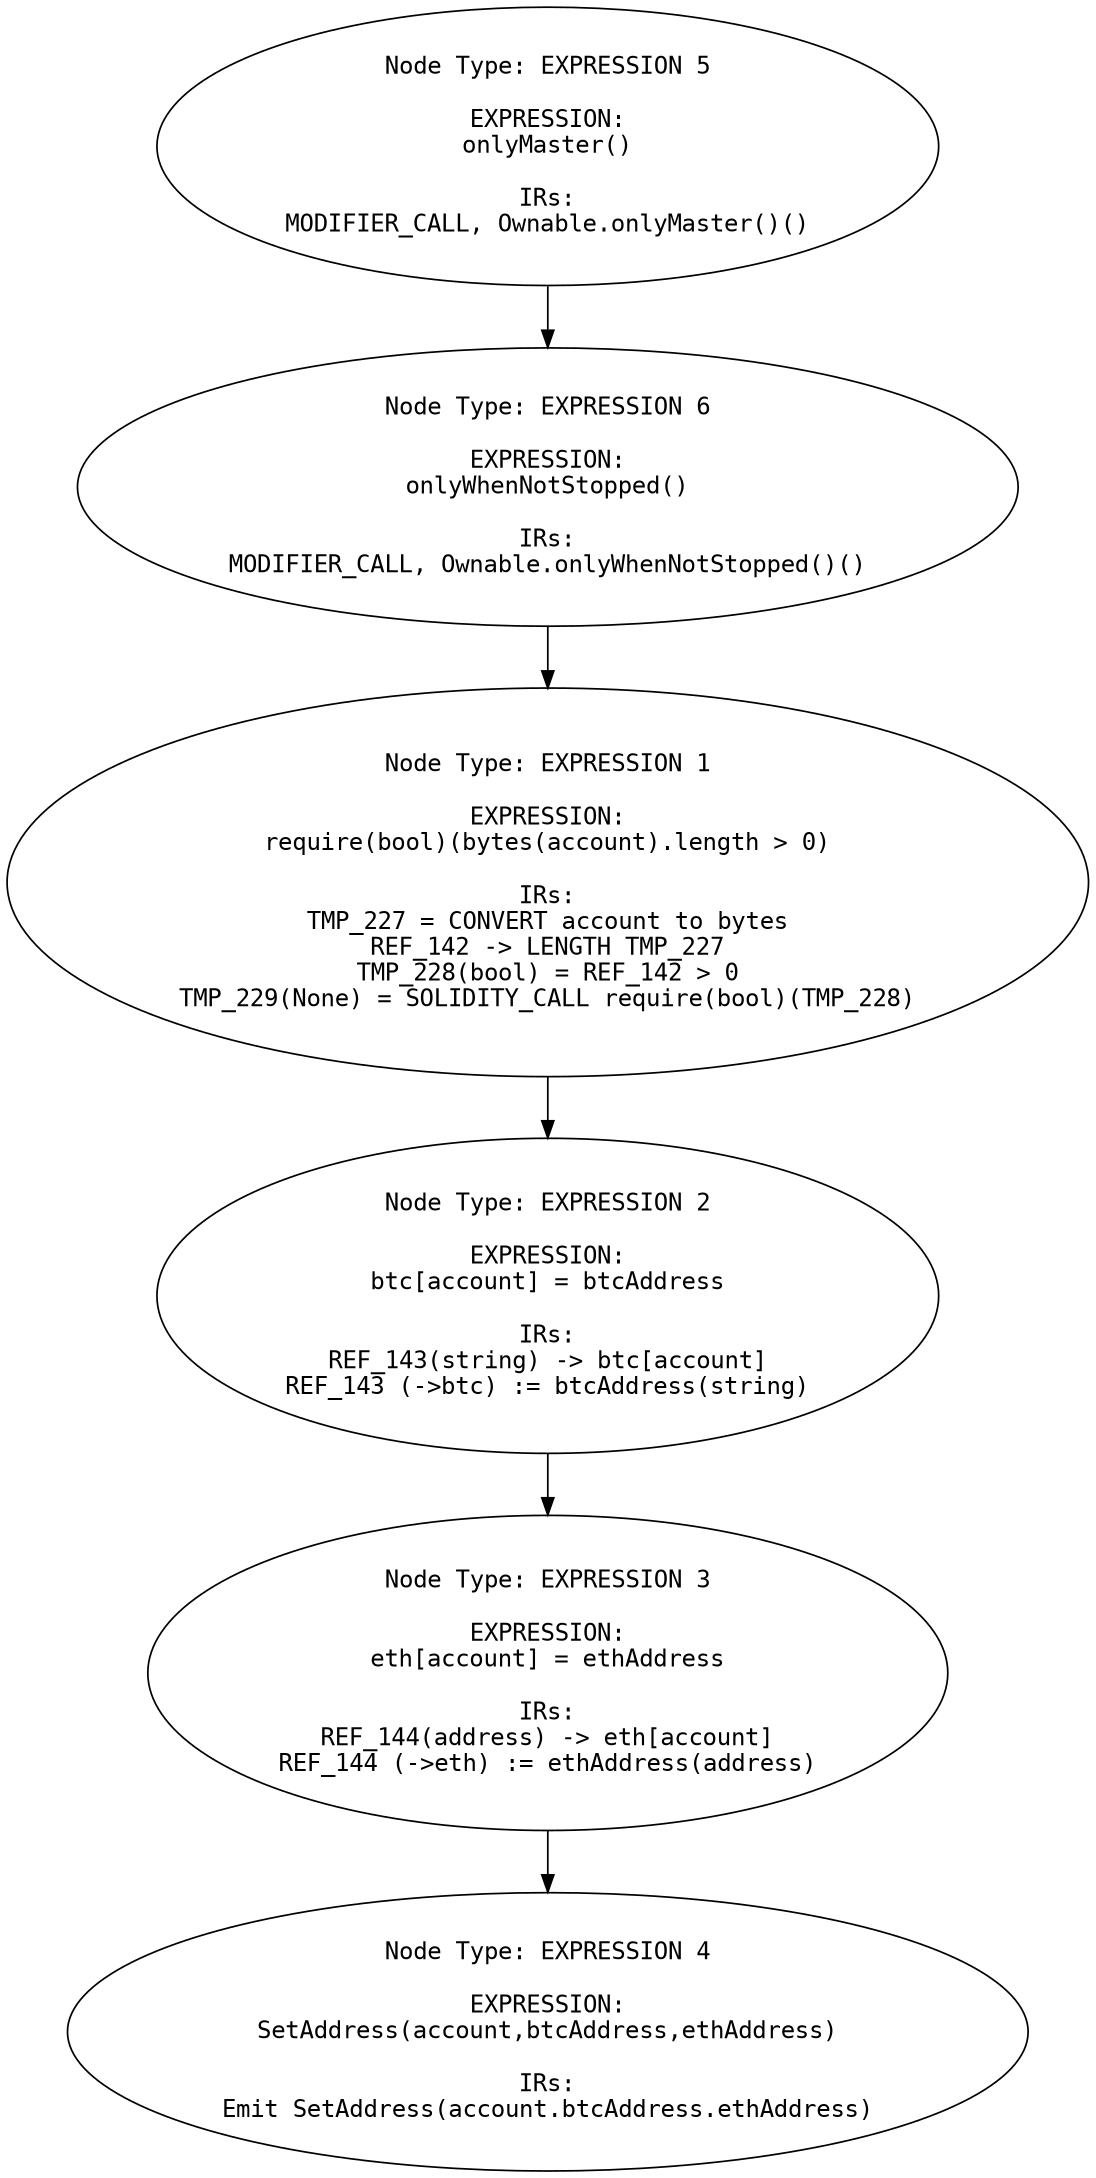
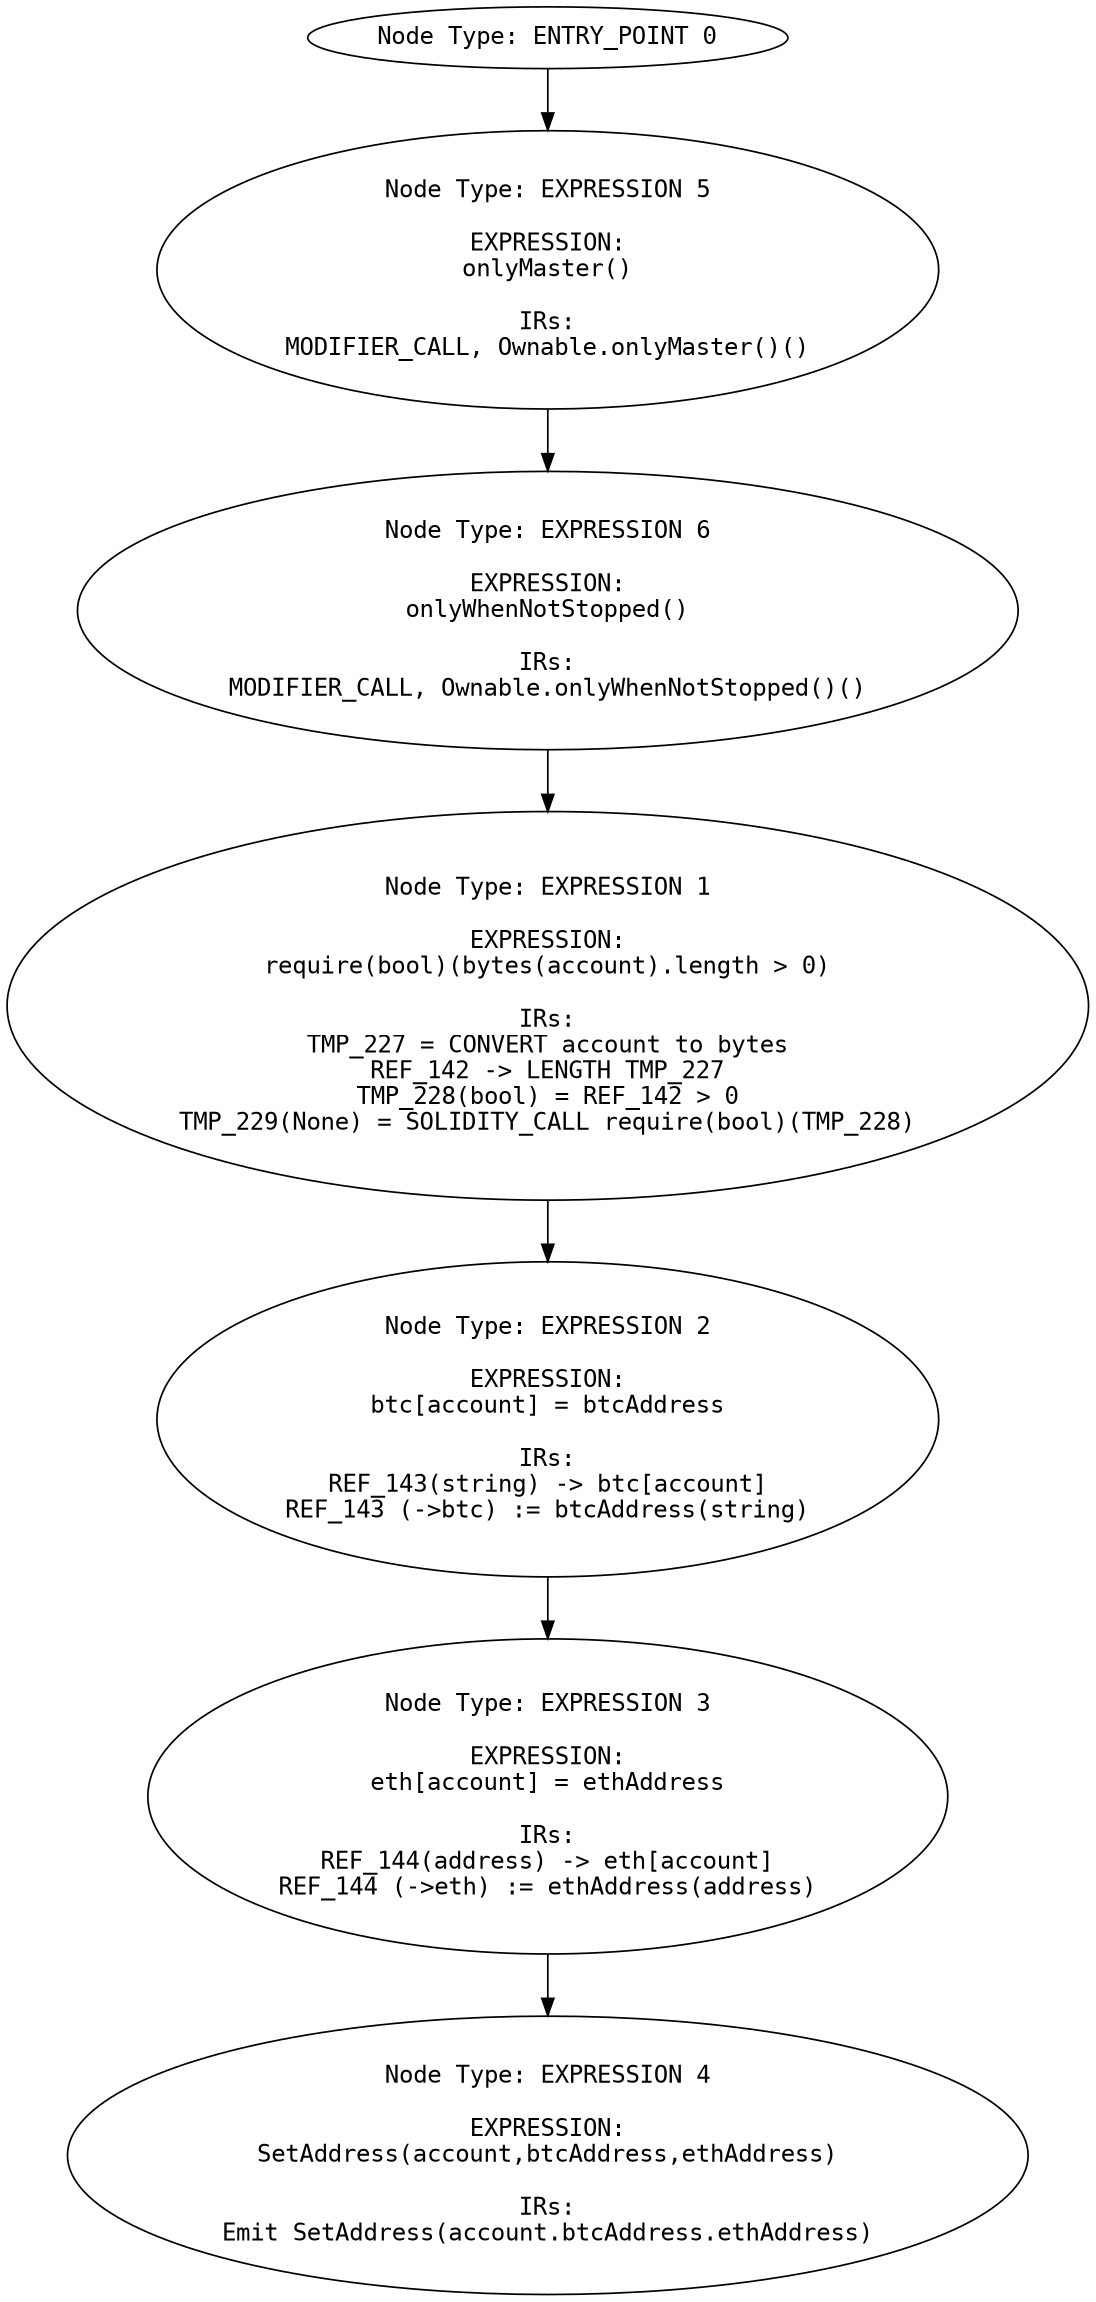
none -> (548, 38)
